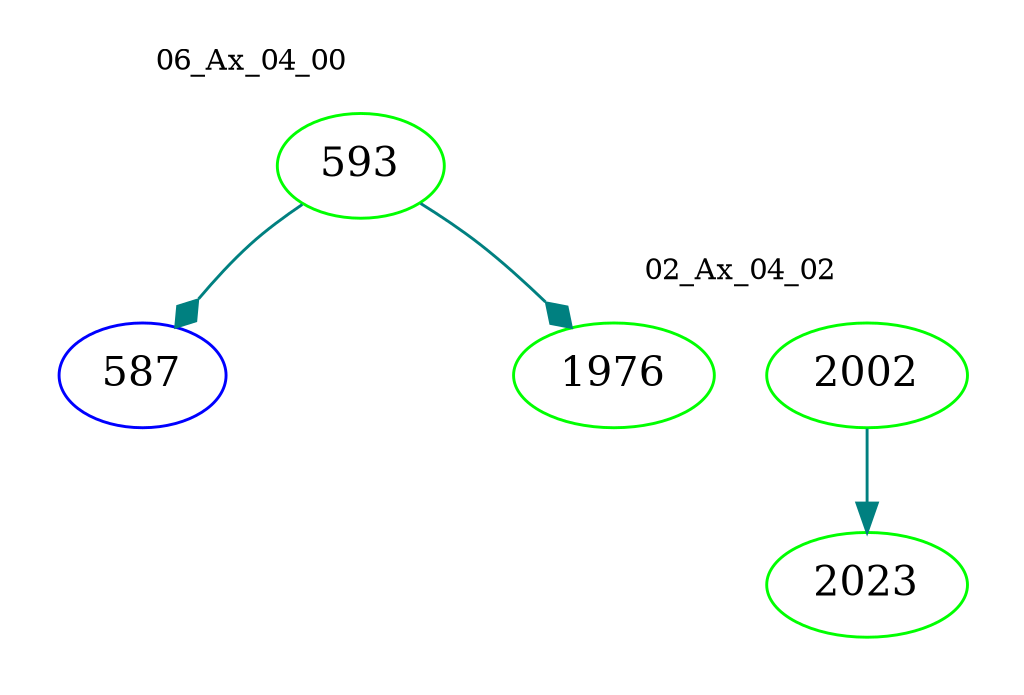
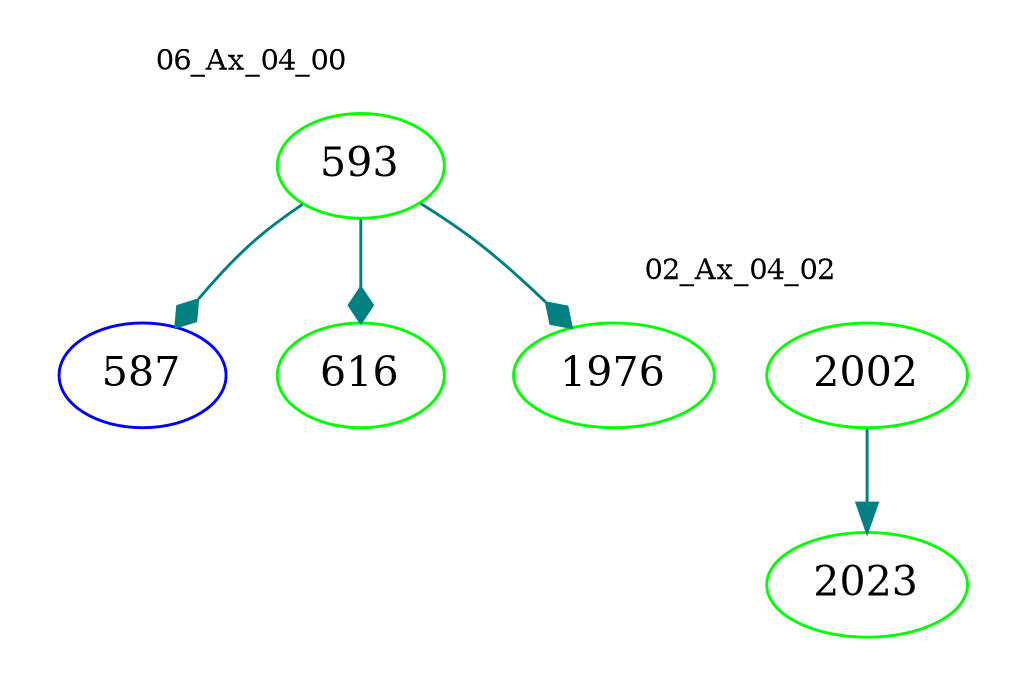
none -> (361, 375)
